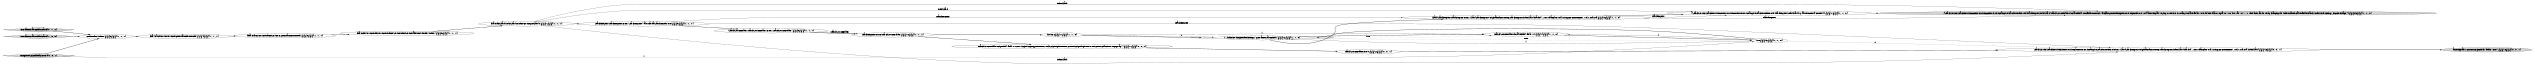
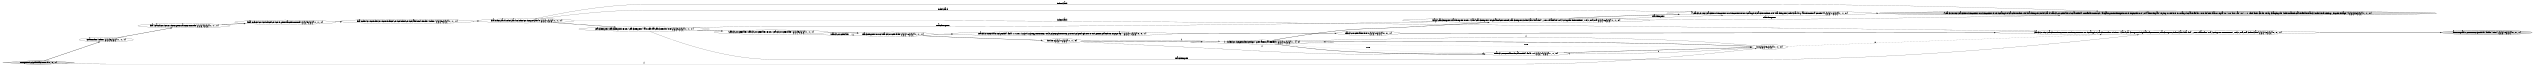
(39, 30) -> none
(39, 36) -> none
